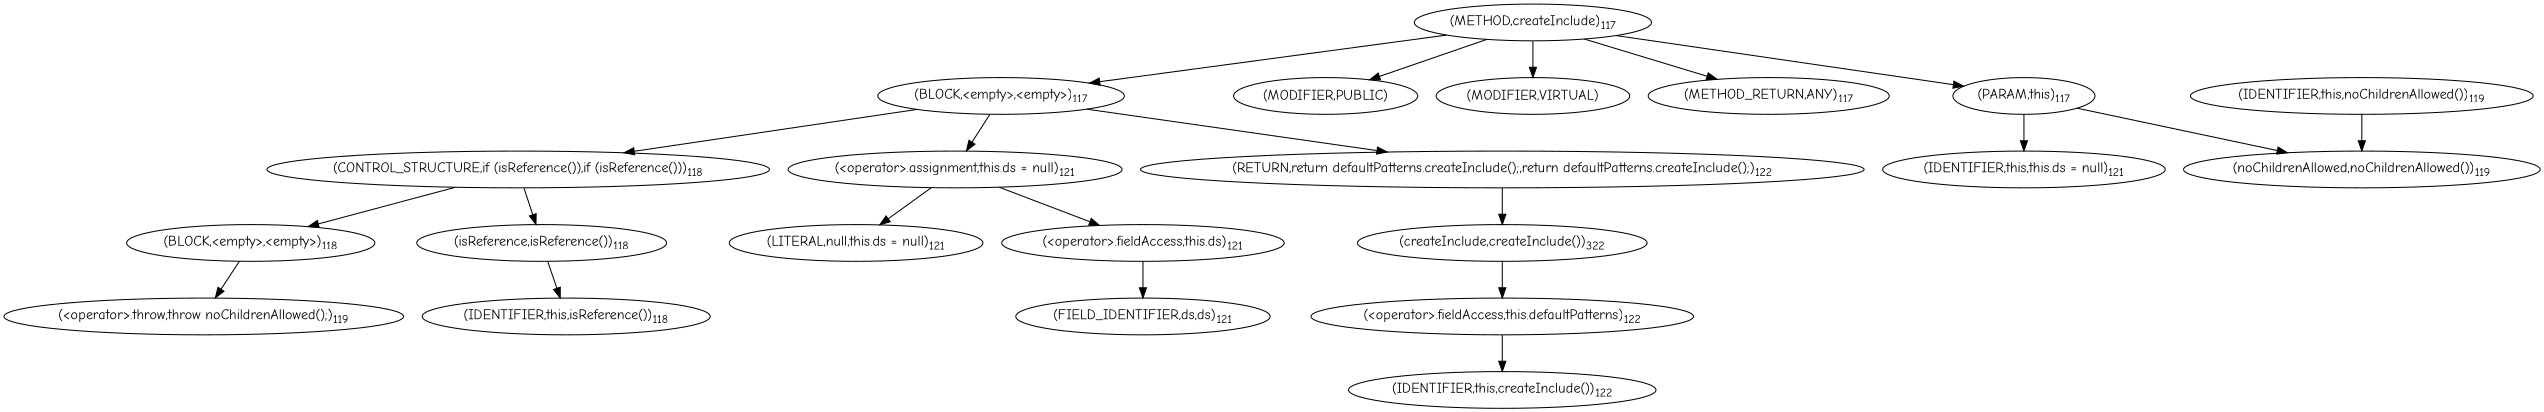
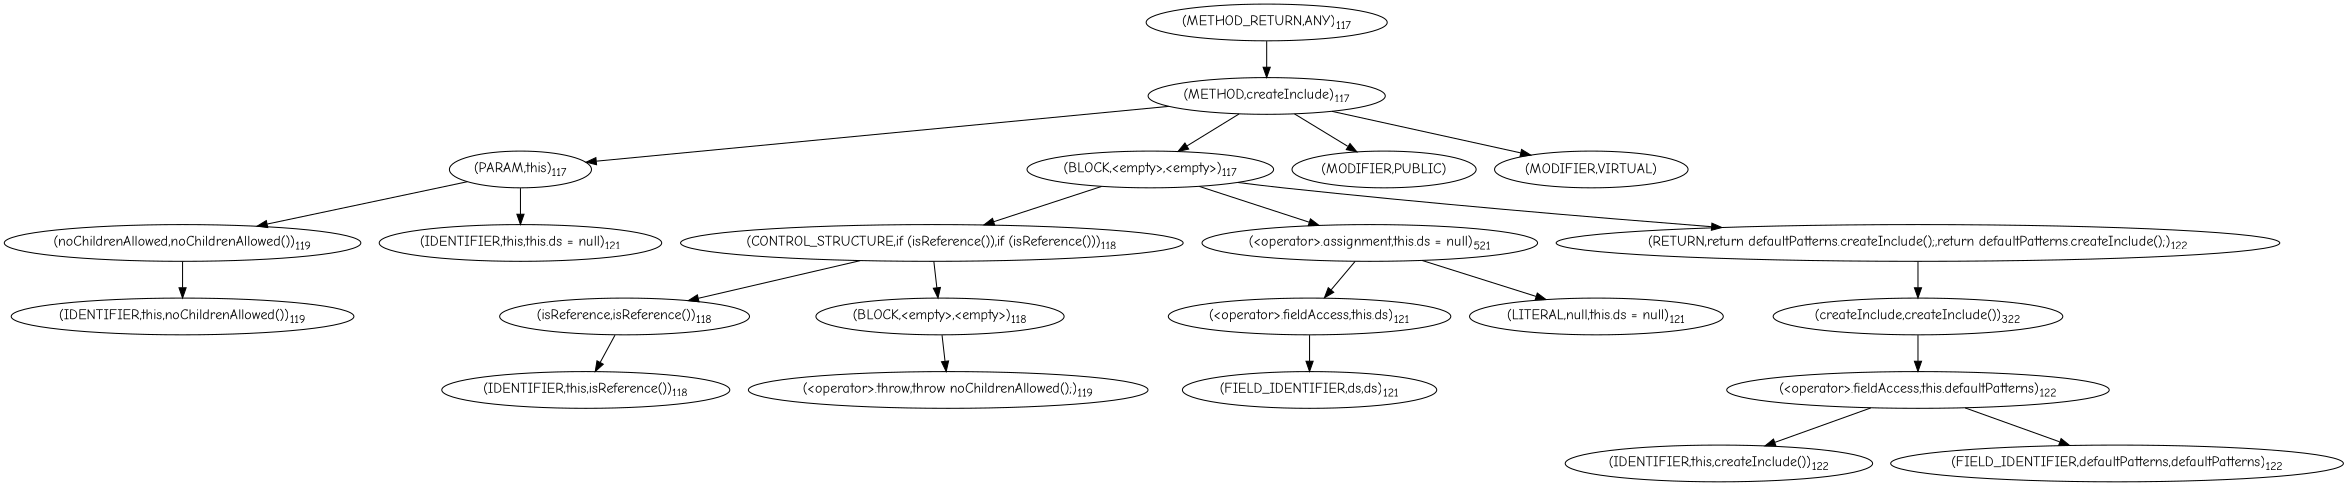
(1646, 58) -> (1267, 54)
(2362, 128) -> (183, 275)
(1067, 168) -> (1482, 241)
none -> (2117, 463)
